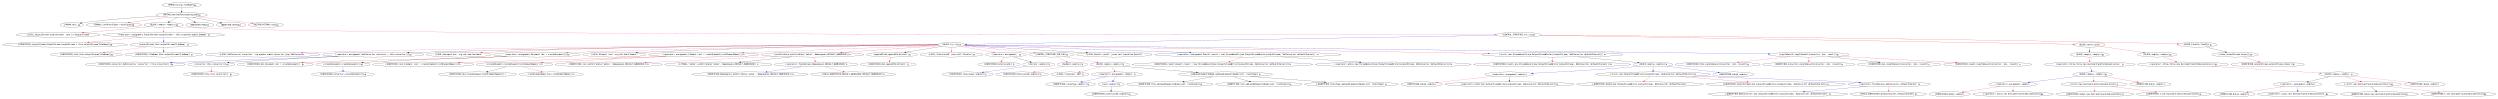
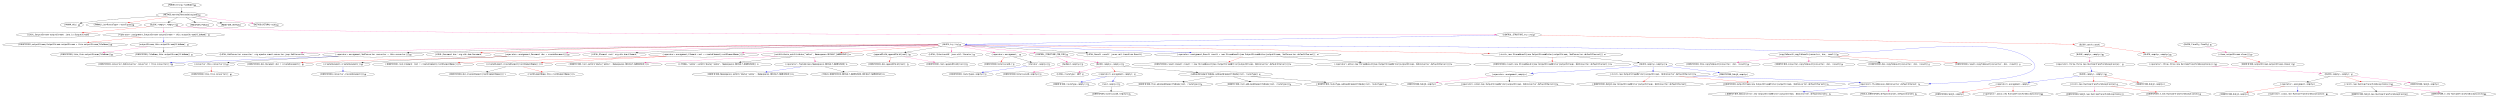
(1859, 38) -> none
(1367, 49) -> (1557, 48)
(2216, 49) -> (2216, 49)
none -> (947, 64)
(834, 69) -> (834, 69)
